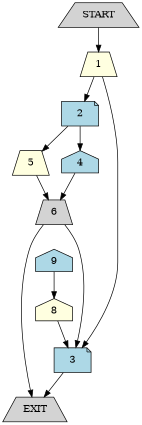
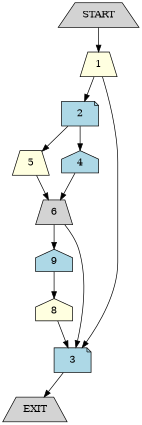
(22, 306) -> (54, 234)
